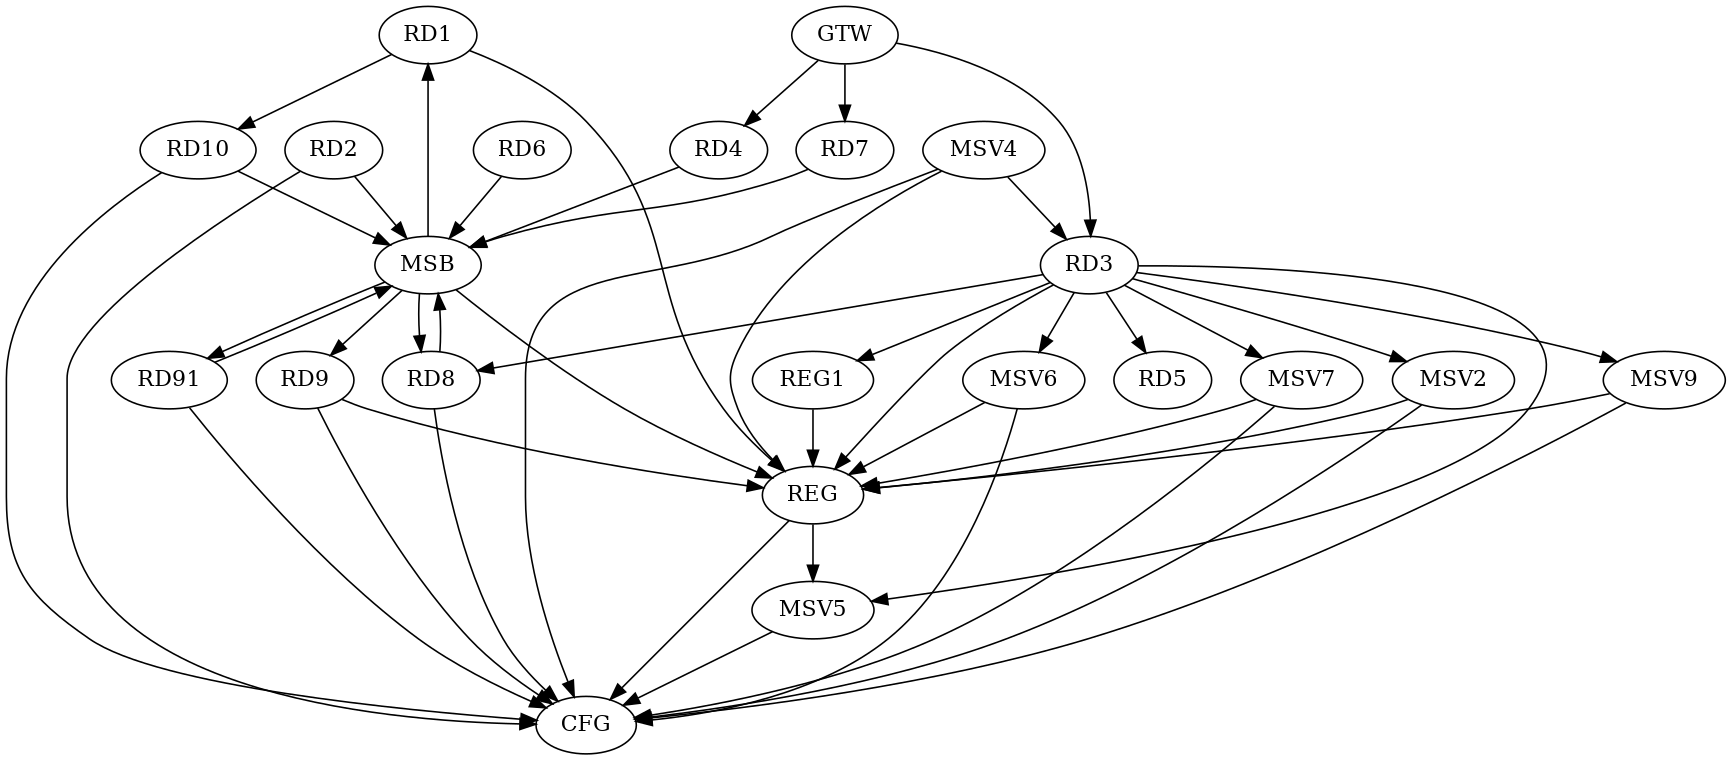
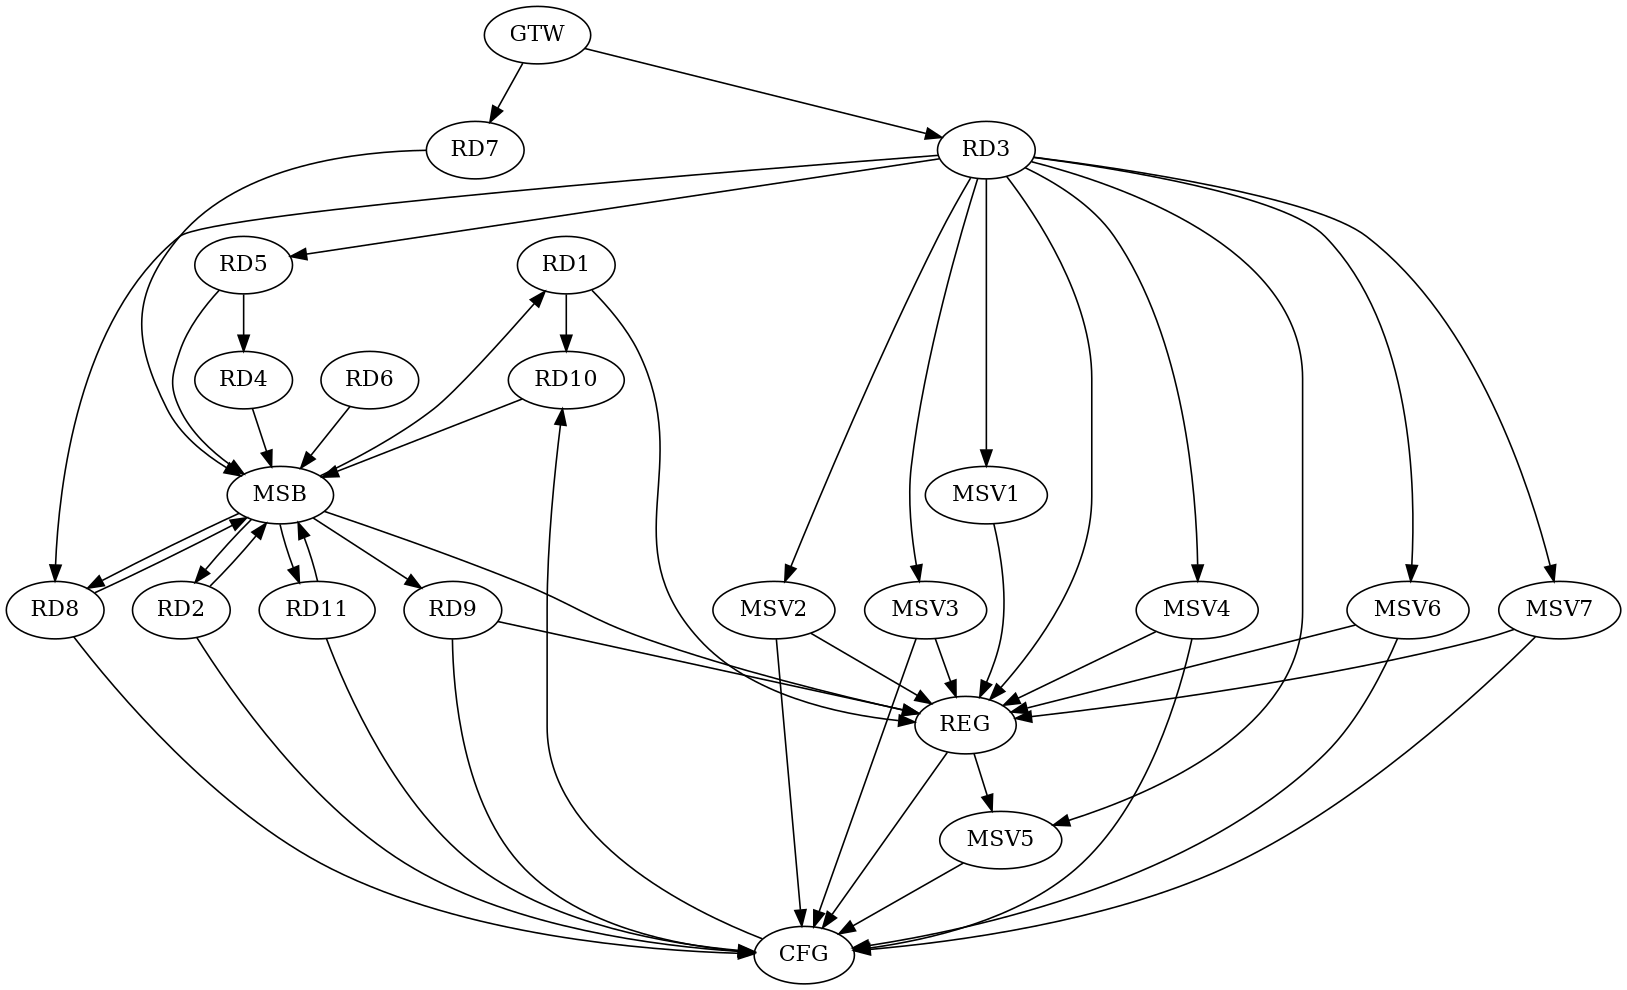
(788, 88) -> (244, 315)
(1031, 202) -> (1163, 340)
(169, 380) -> (317, 610)
(813, 380) -> (986, 495)
(1664, 380) -> (926, 610)
none -> (173, 382)
none -> (228, 544)
(43, 601) -> (548, 735)
